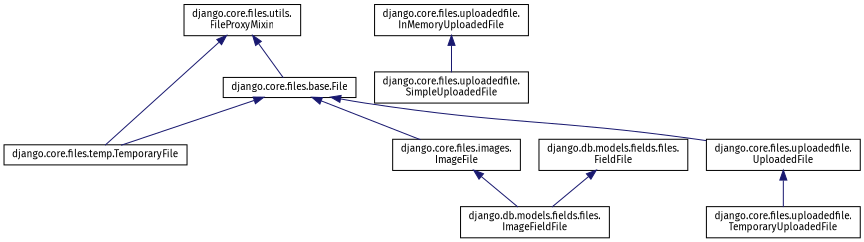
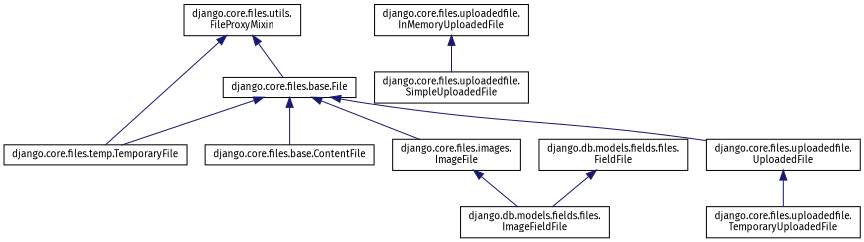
none -> (290, 155)
